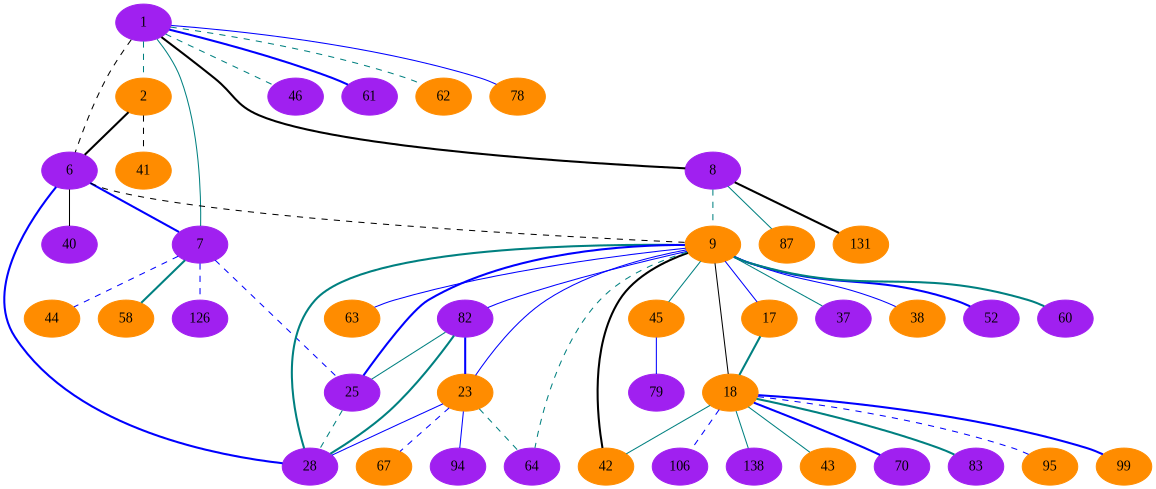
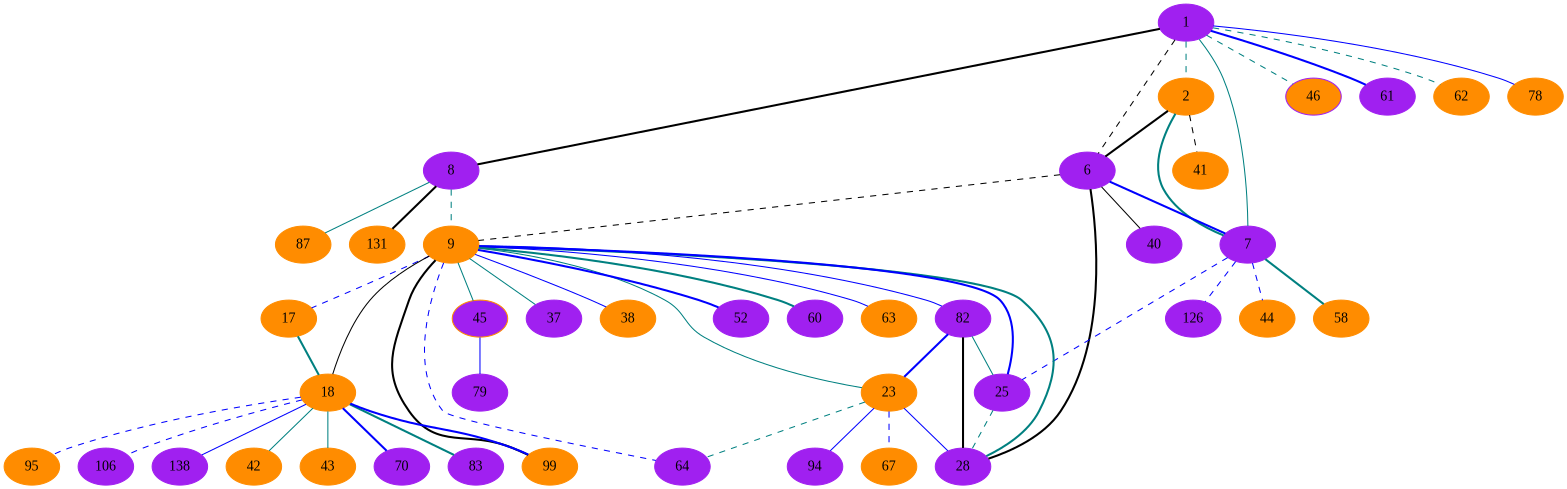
(296, 97) -> (1313, 97)
none -> (1163, 188)
(741, 282) -> (371, 282)
(566, 289) -> (676, 308)
(656, 319) -> (480, 319)
(581, 325) -> (473, 421)
(606, 331) -> (400, 396)
(63, 387) -> (1086, 354)
(399, 402) -> (963, 393)
(742, 430) -> (254, 430)
